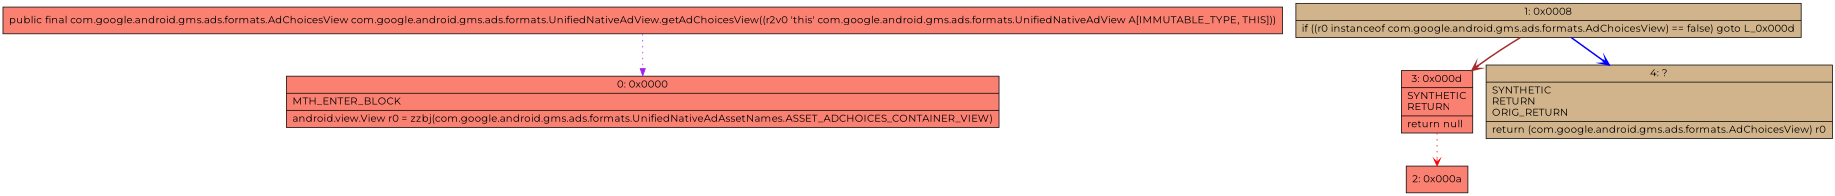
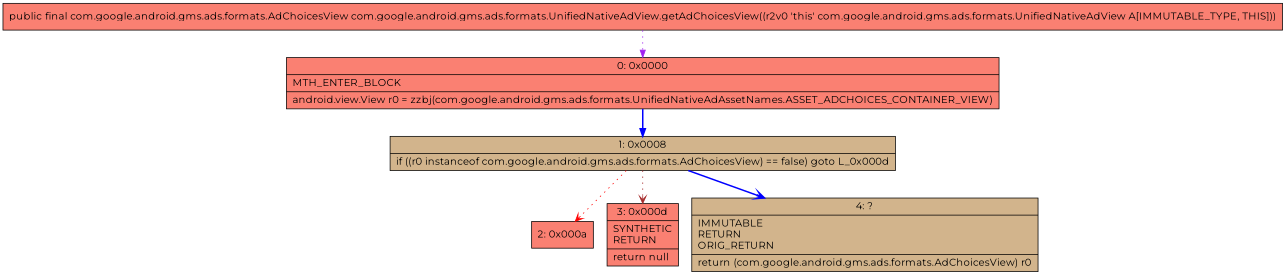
(1499, 51) -> (643, 183)
(1522, 90) -> (730, 223)
none -> (643, 119)
(1437, 146) -> (604, 193)
